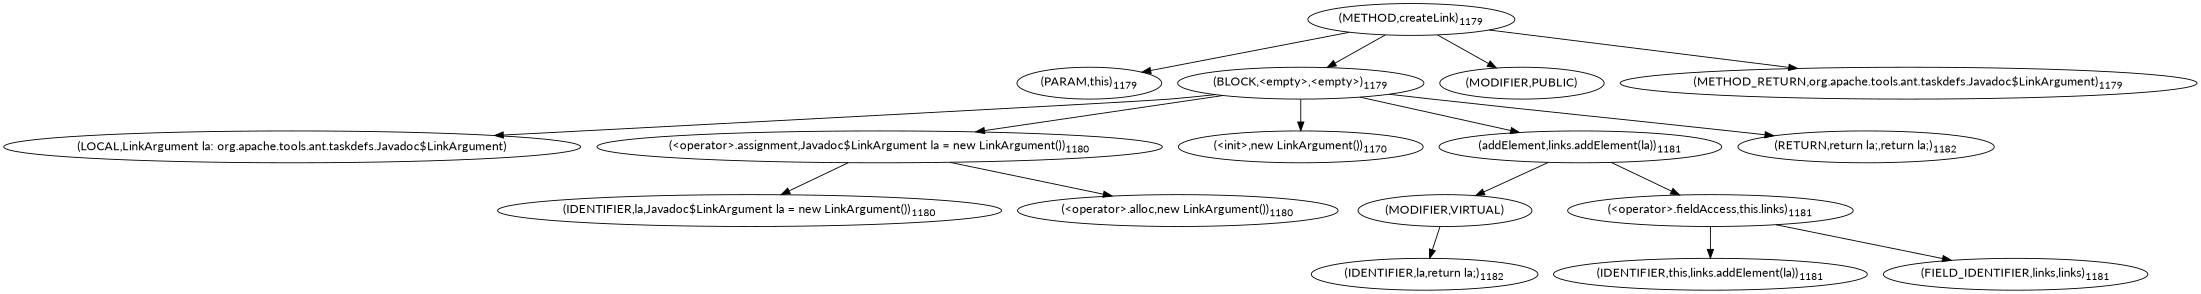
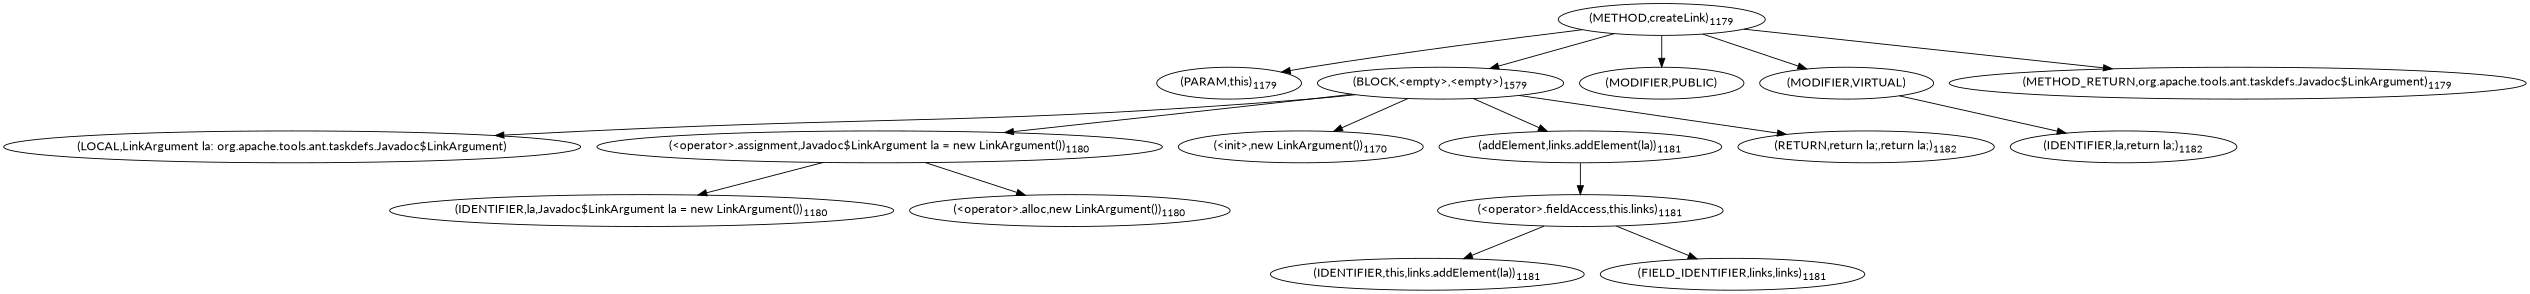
(1376, 82) -> (1516, 82)
(1516, 177) -> (1750, 50)
